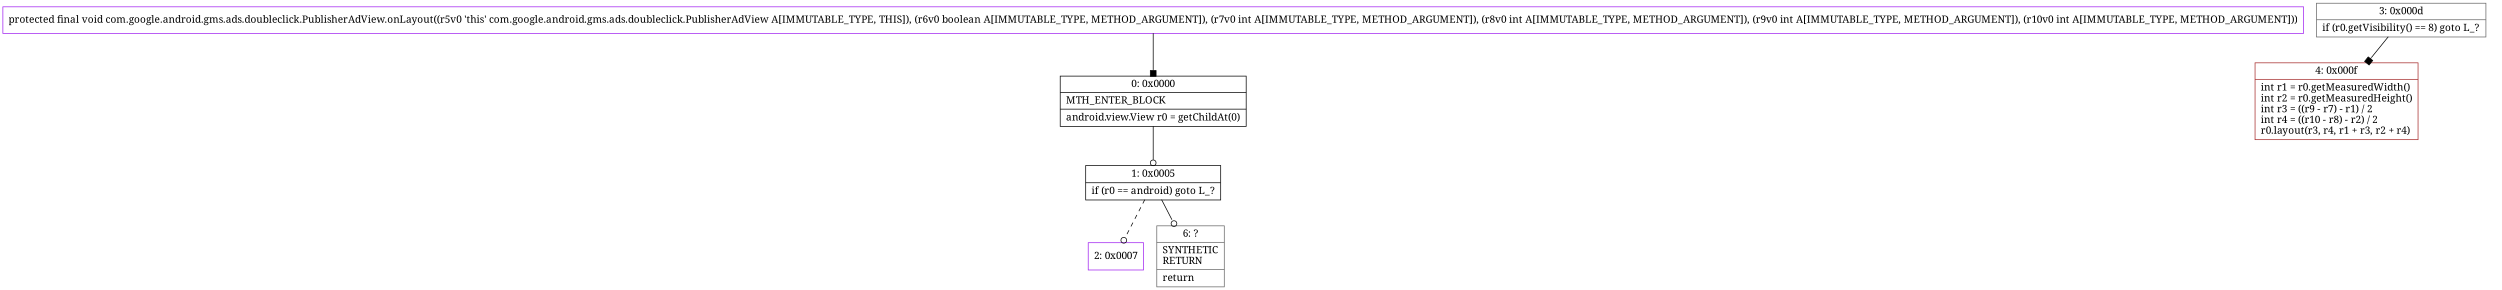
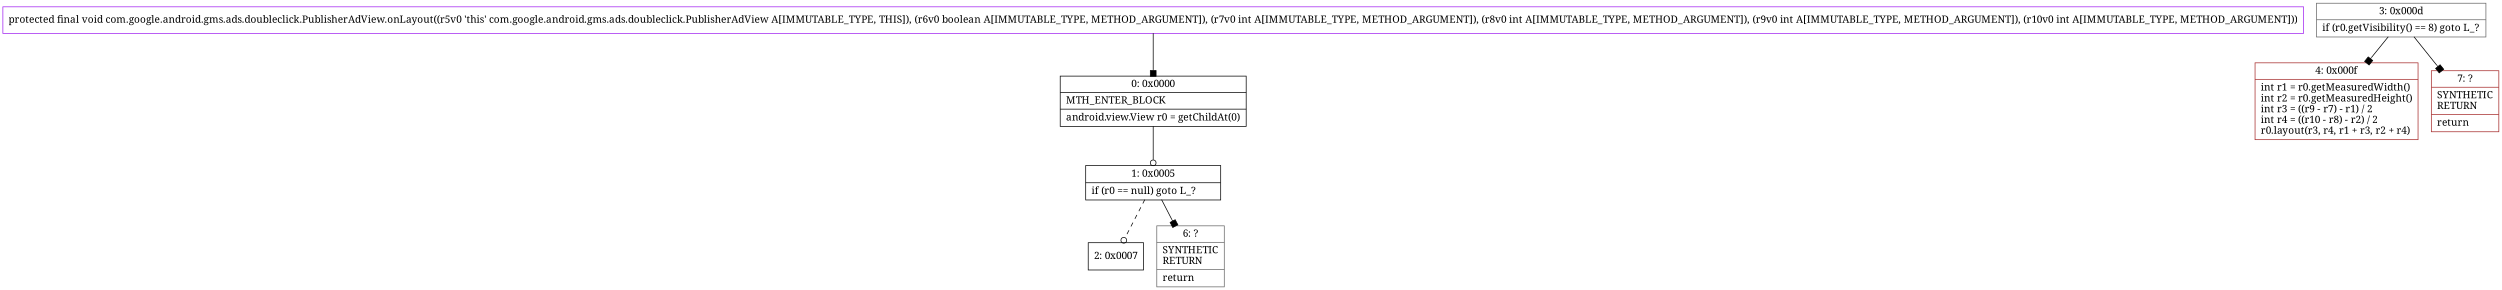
none -> (2465, 101)
(1153, 191) -> (1144, 191)
(1167, 210) -> (1167, 210)
(1116, 256) -> (1116, 256)
